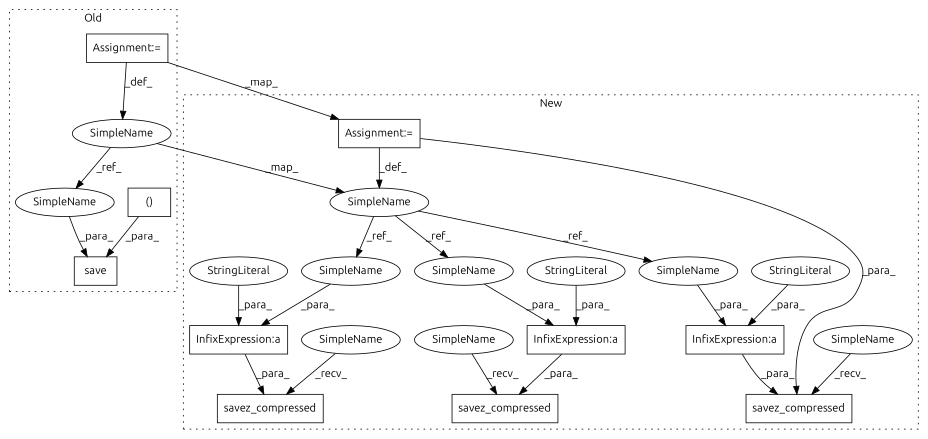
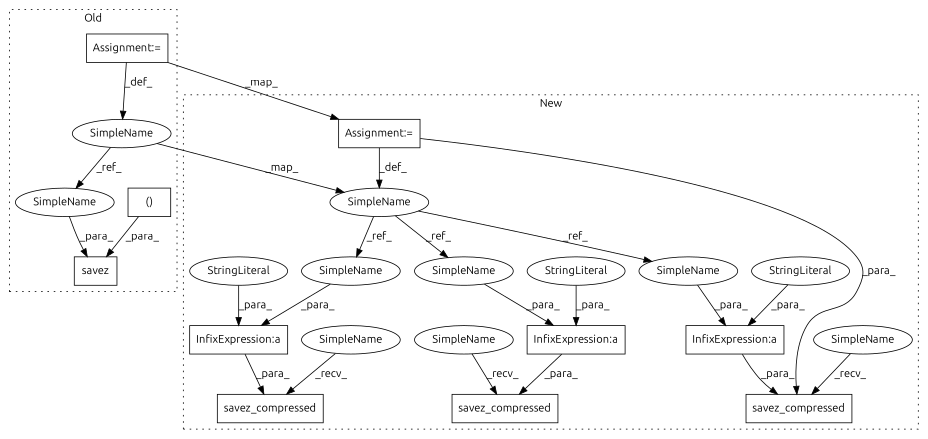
(96, 271) -> (96, 271)
